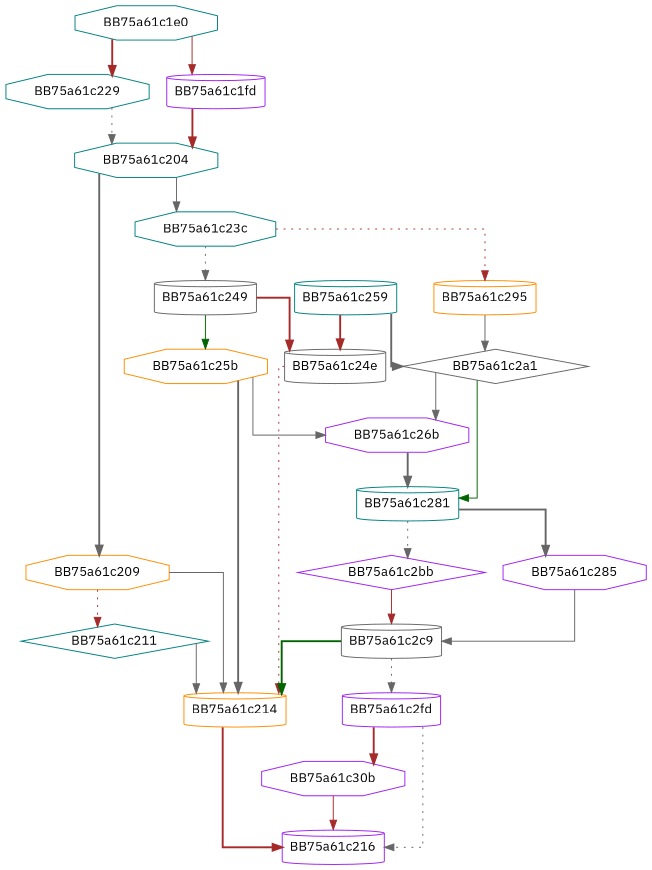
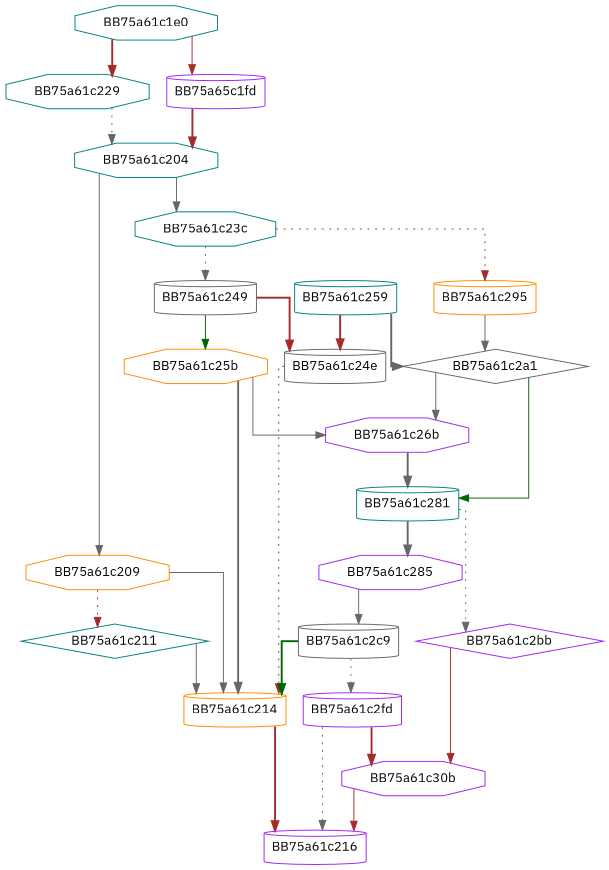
(216, 92) -> (216, 92)
(99, 360) -> (99, 360)
(391, 602) -> (451, 701)
